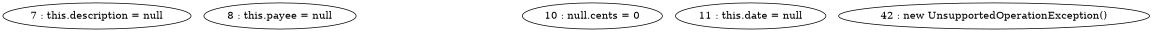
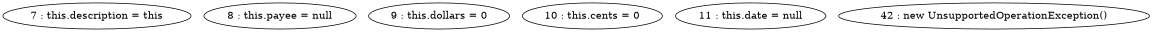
(97, 16) -> (97, 16)
none -> (439, 16)
(592, 16) -> (592, 16)
